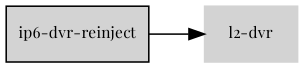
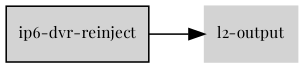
(251, 34) -> (251, 34)
